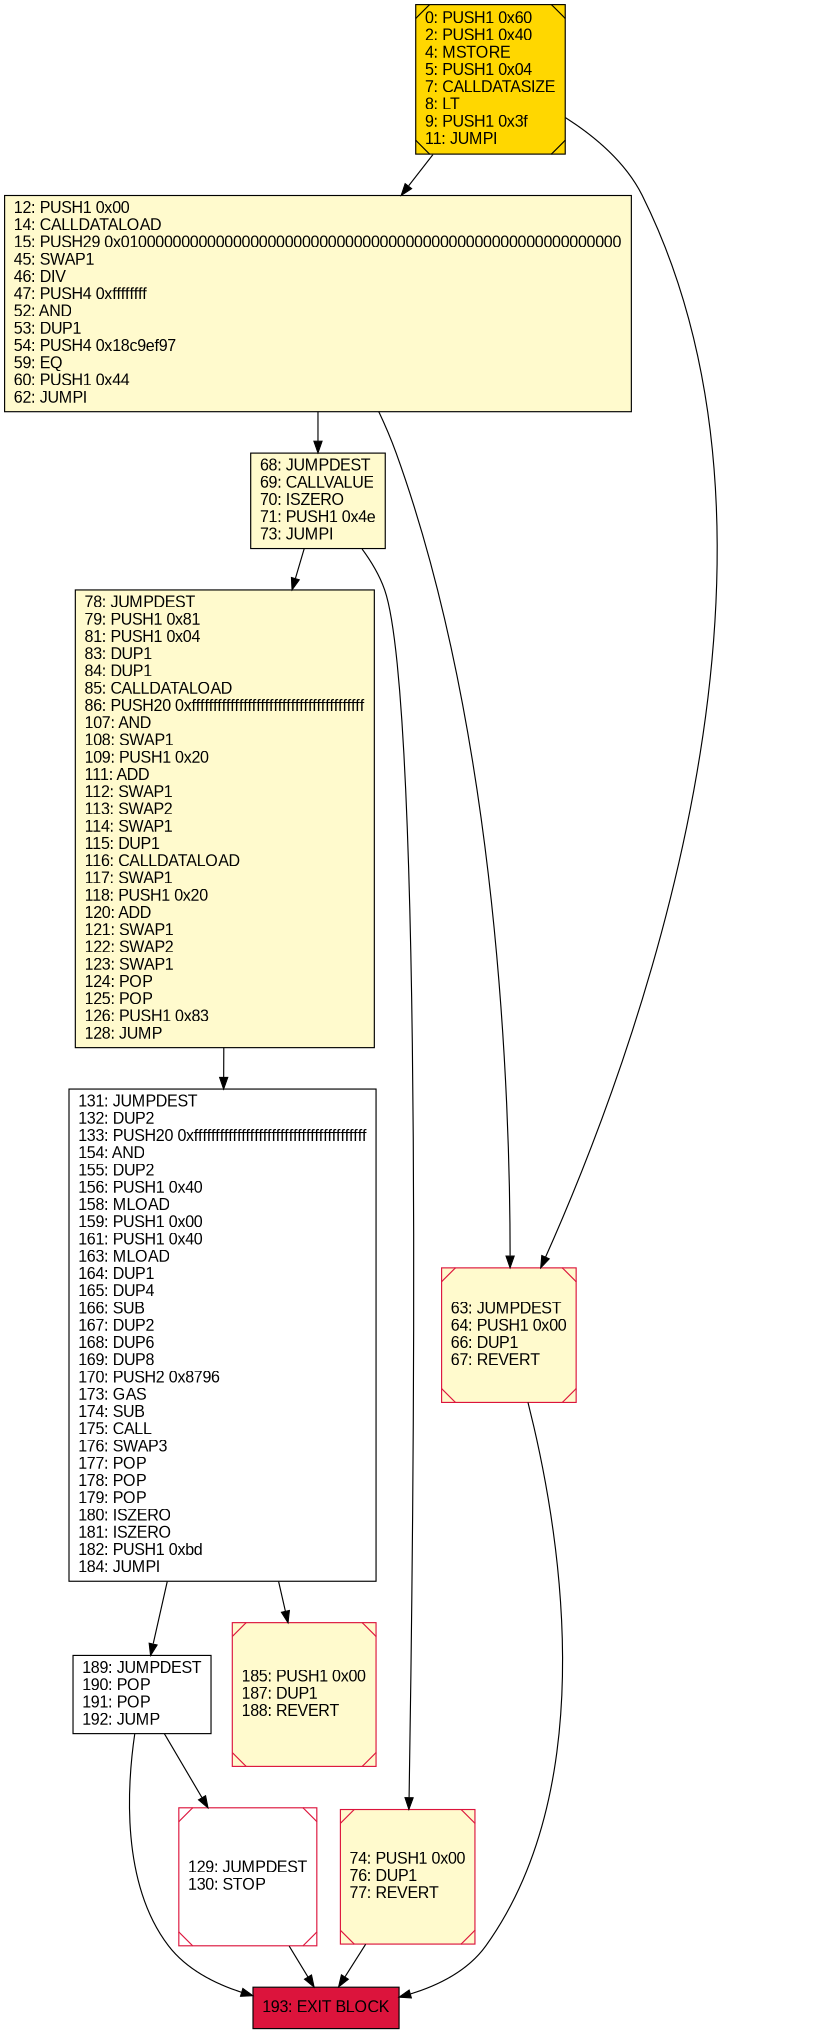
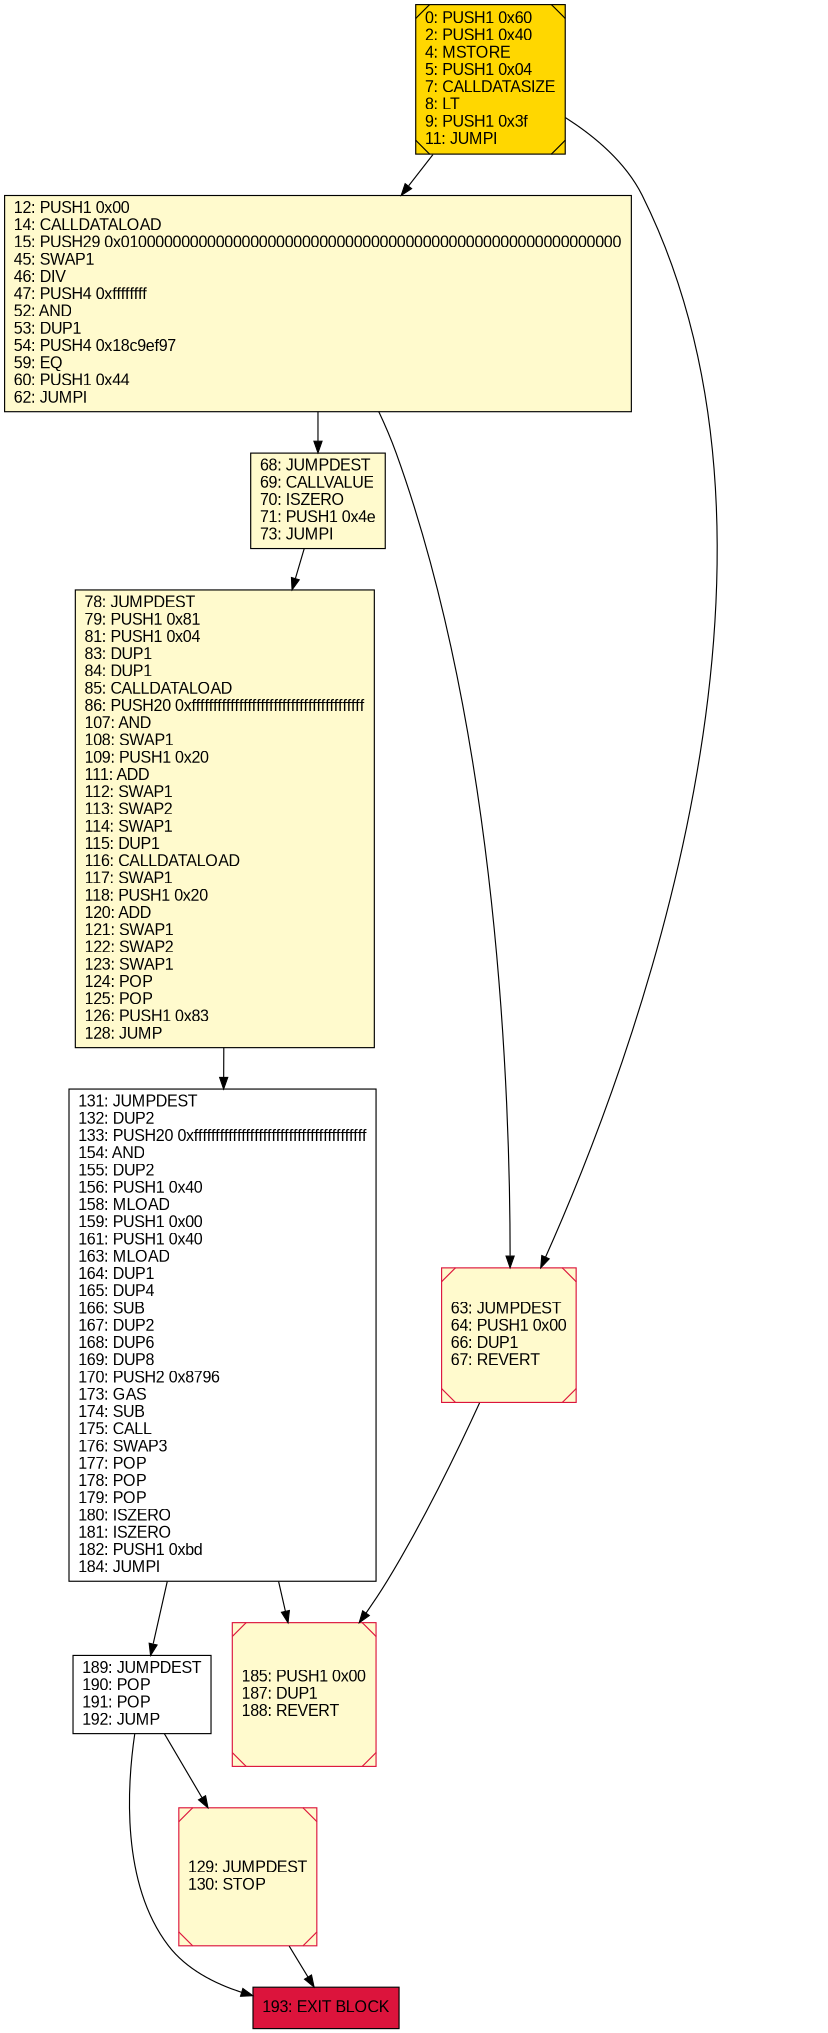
(559, 1725) -> (427, 1510)
(248, 1877) -> (248, 1877)
(408, 1877) -> none
